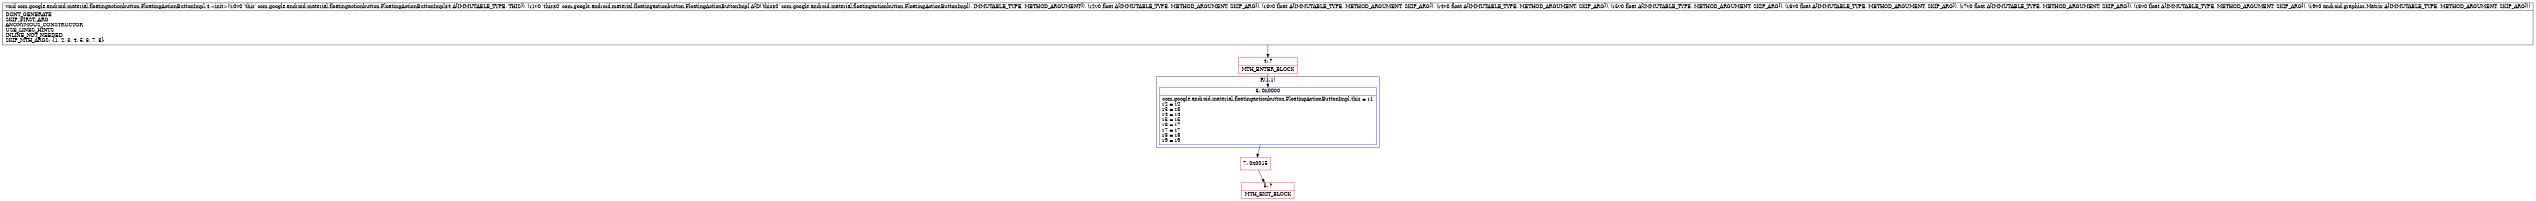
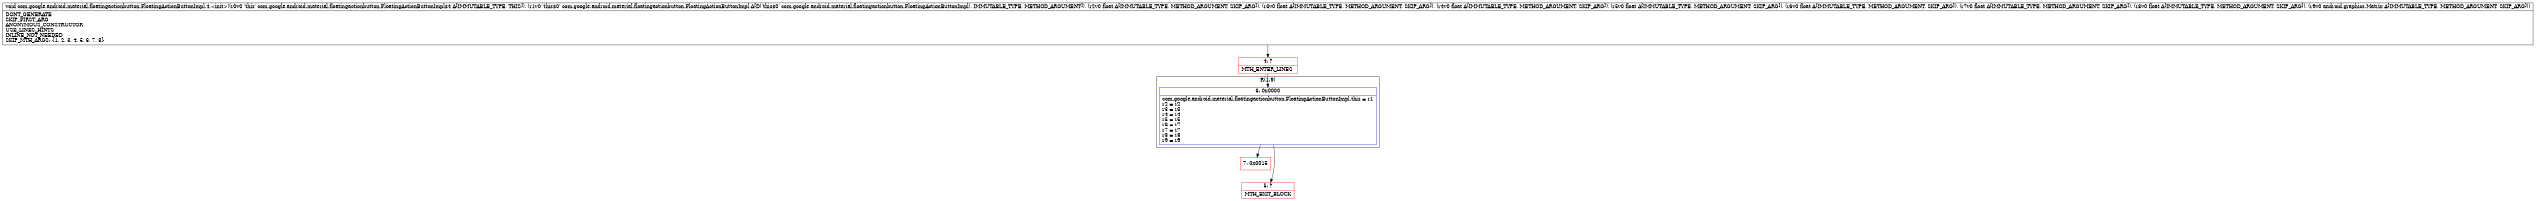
(1268, 70) -> (1267, 70)
(1268, 81) -> (1268, 81)
(1261, 175) -> (1274, 162)
